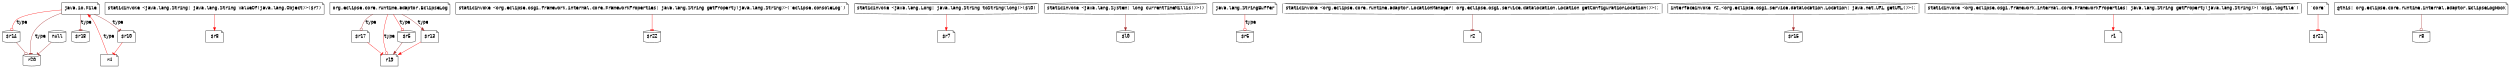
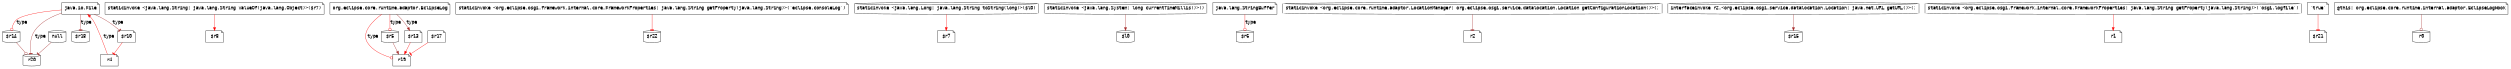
(2318, 8) -> (2318, 8)
(366, 20) -> none
(2421, 37) -> (2421, 37)
